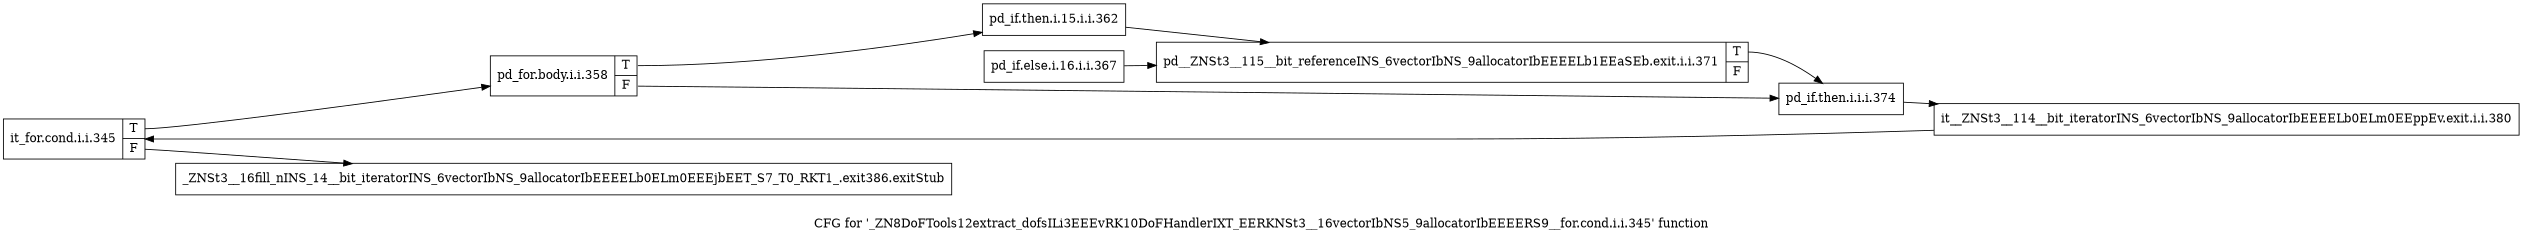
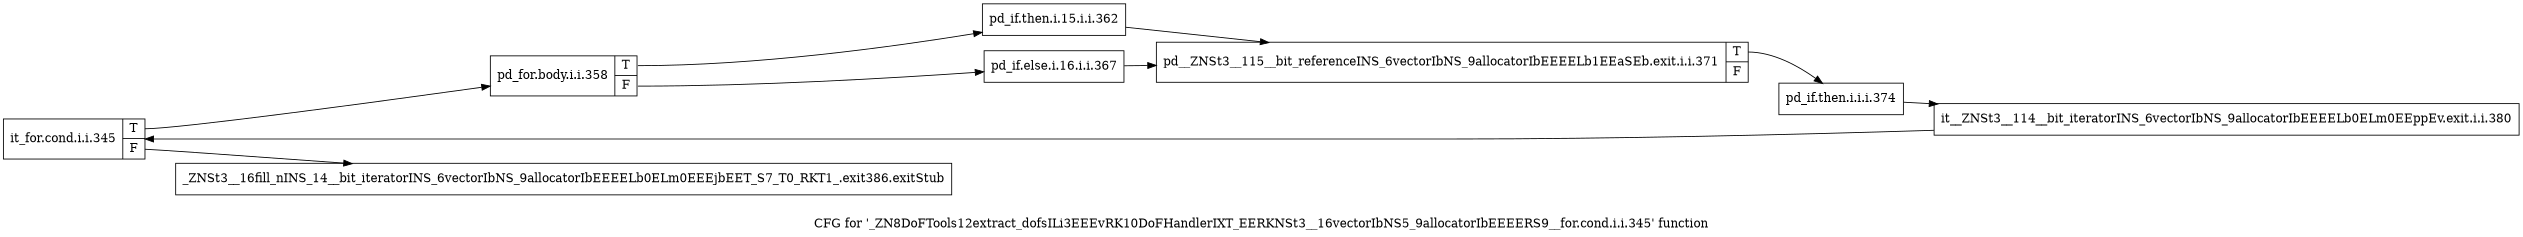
(1204, 92) -> (807, 82)
